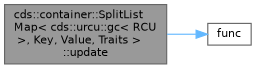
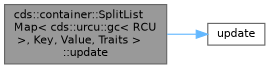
(229, 34) -> (236, 34)
